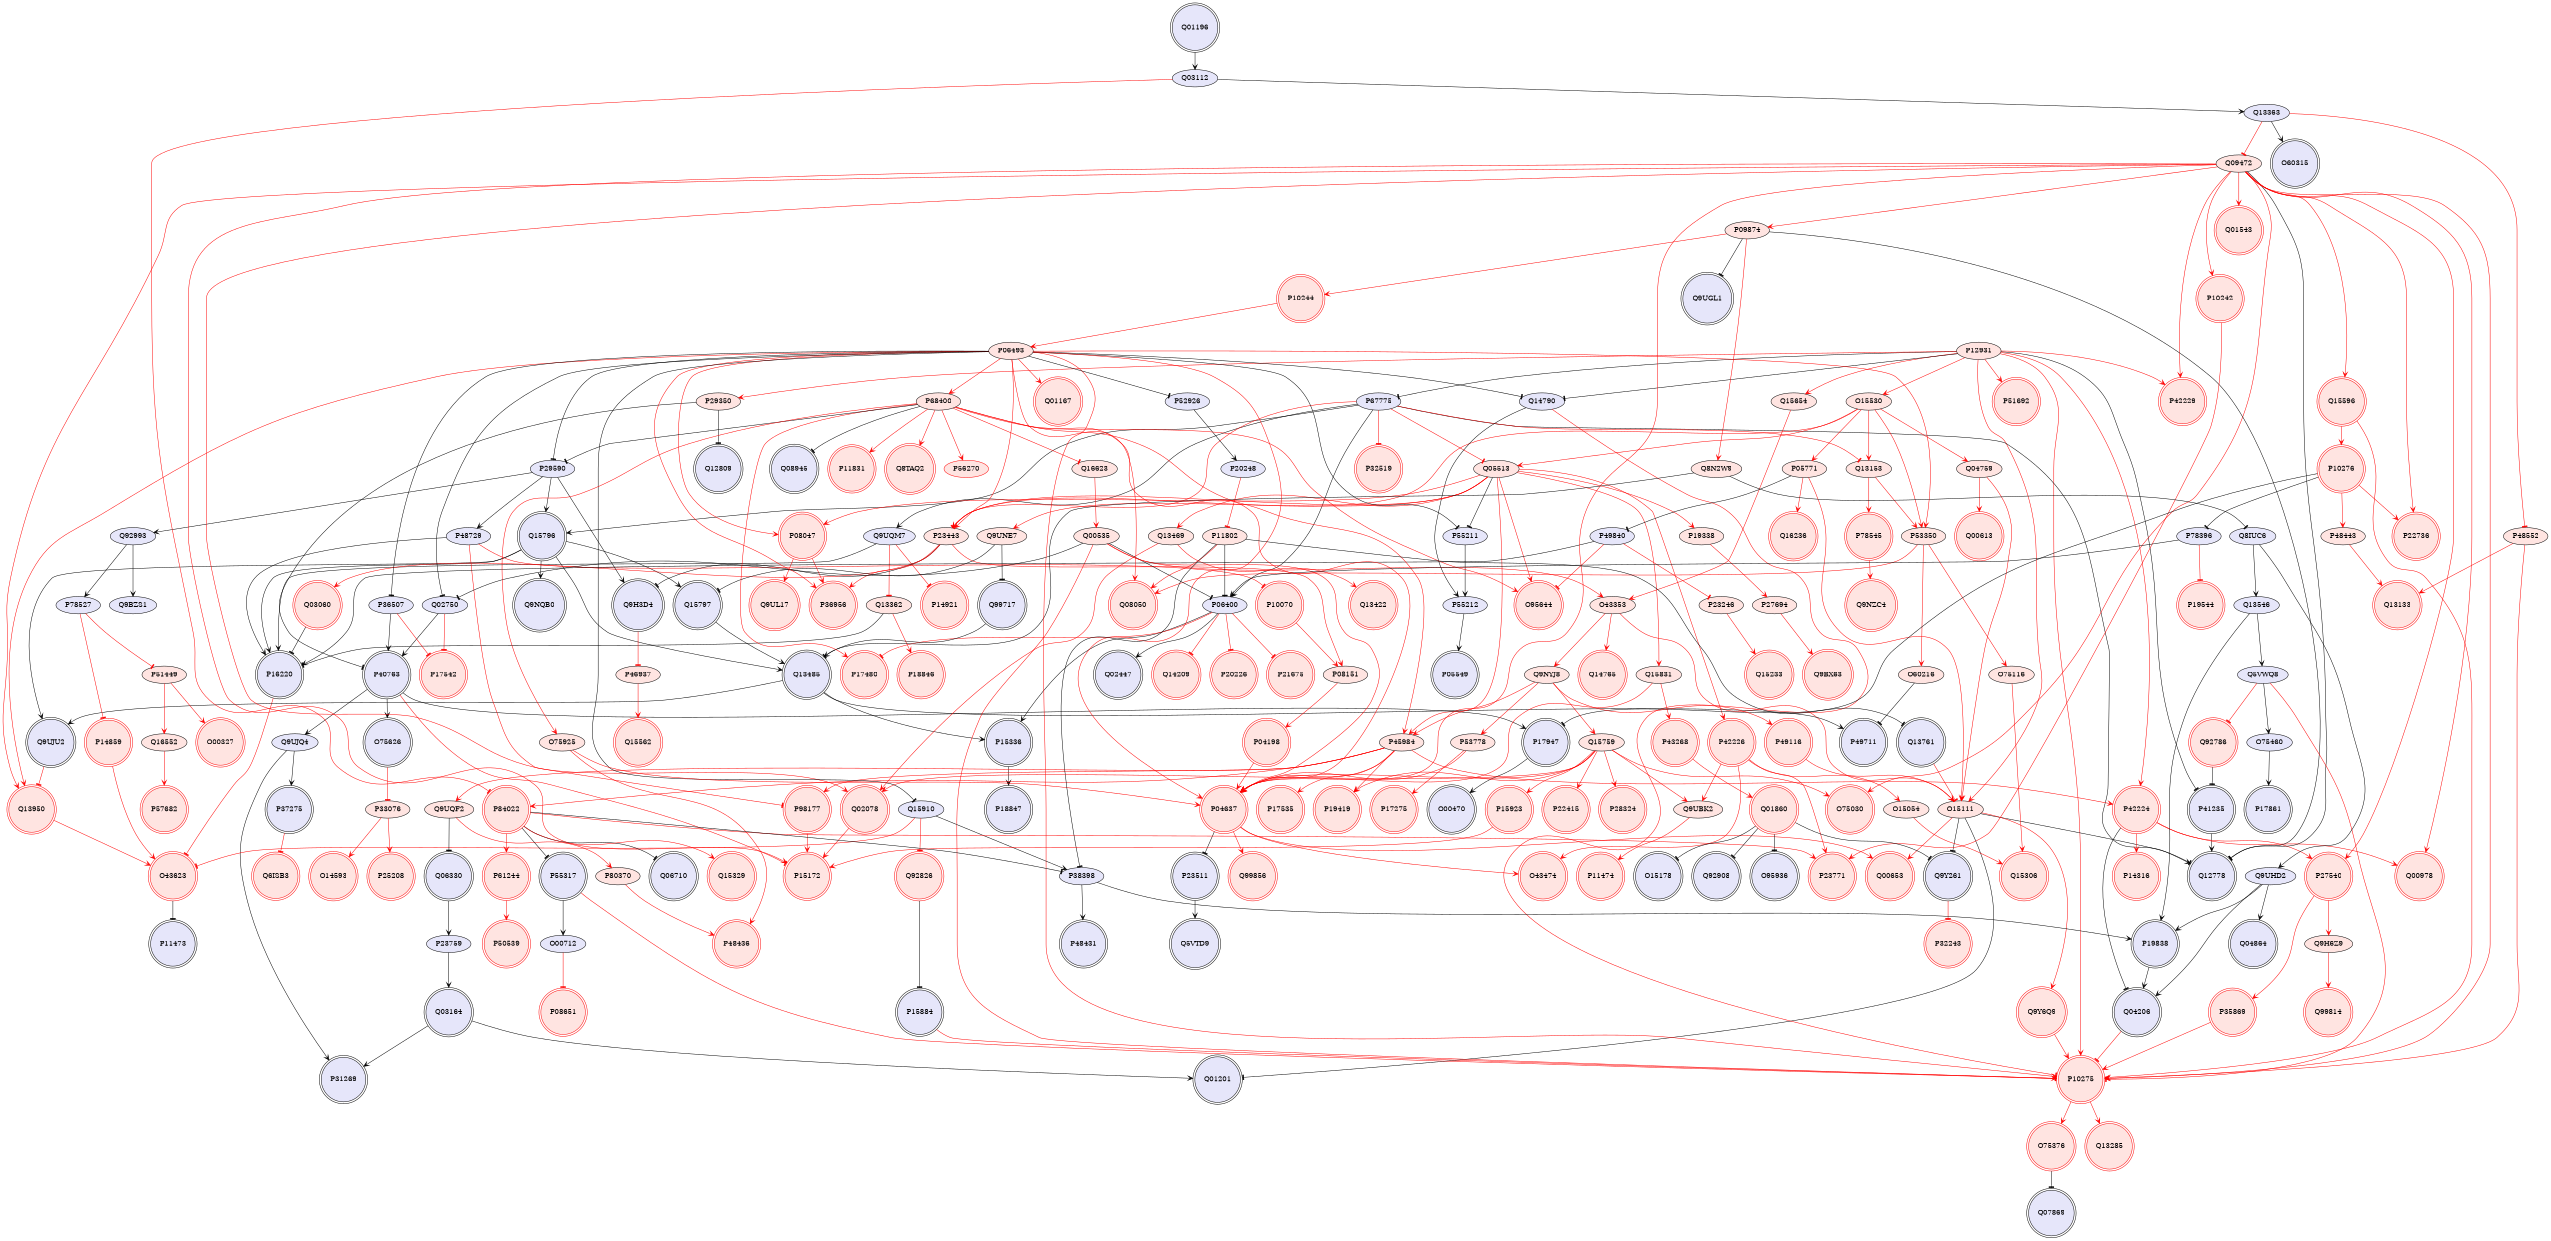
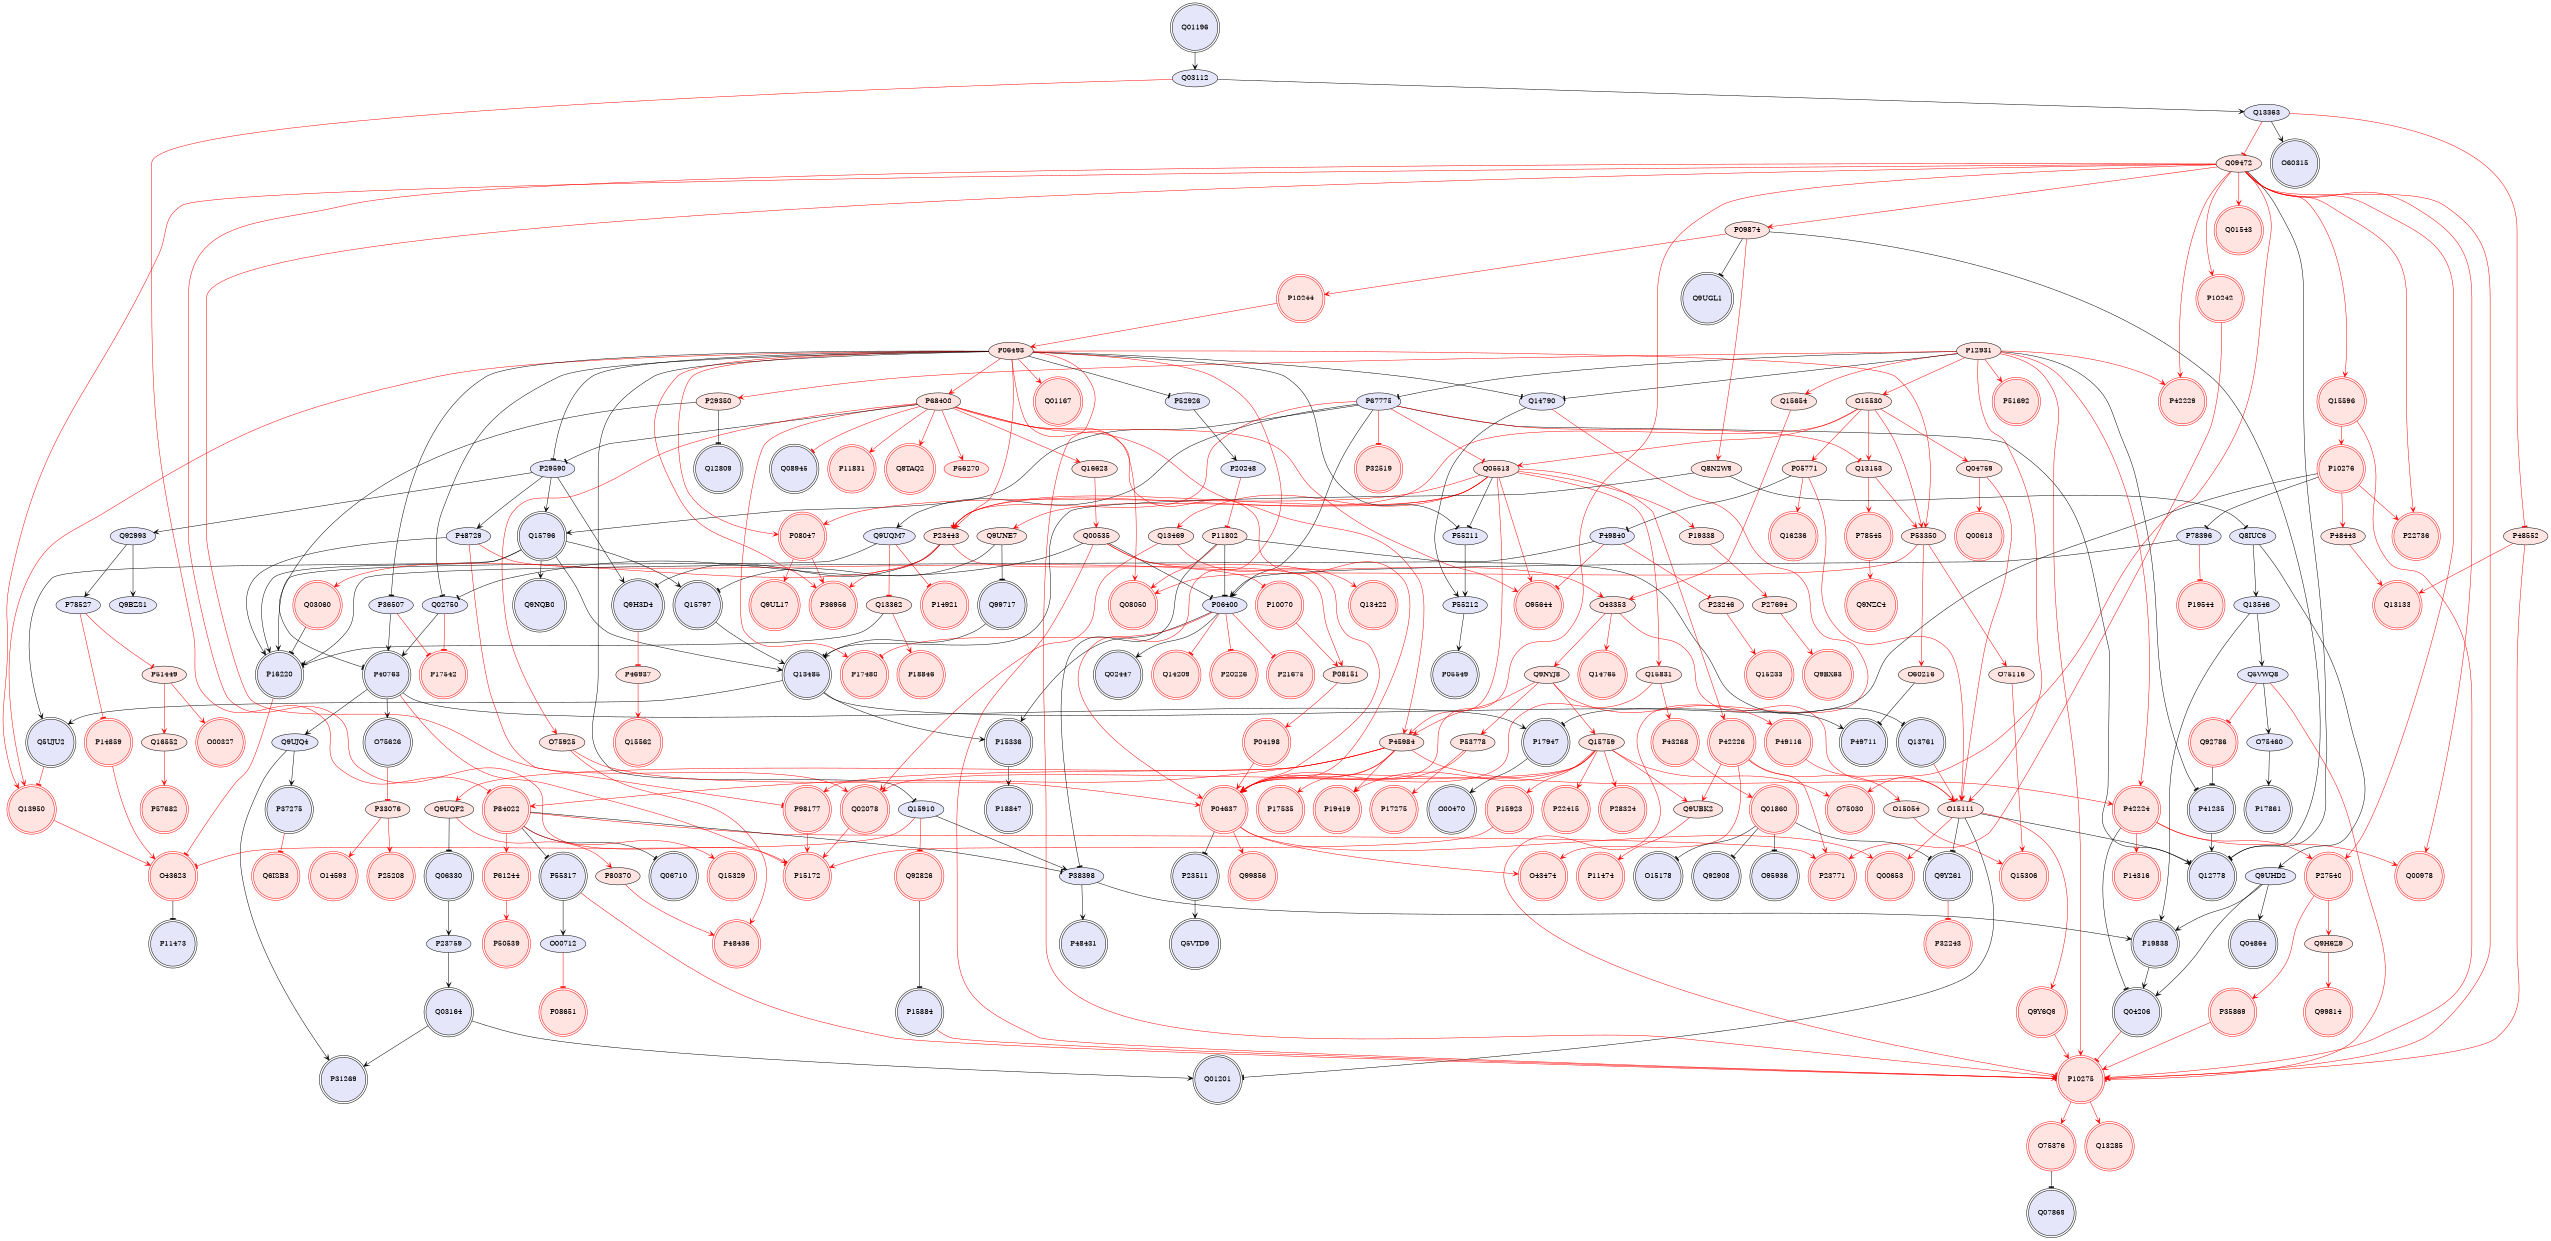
(865, 424) -> (865, 424)
(1015, 435) -> (1014, 434)
(51, 742) -> (51, 742)
